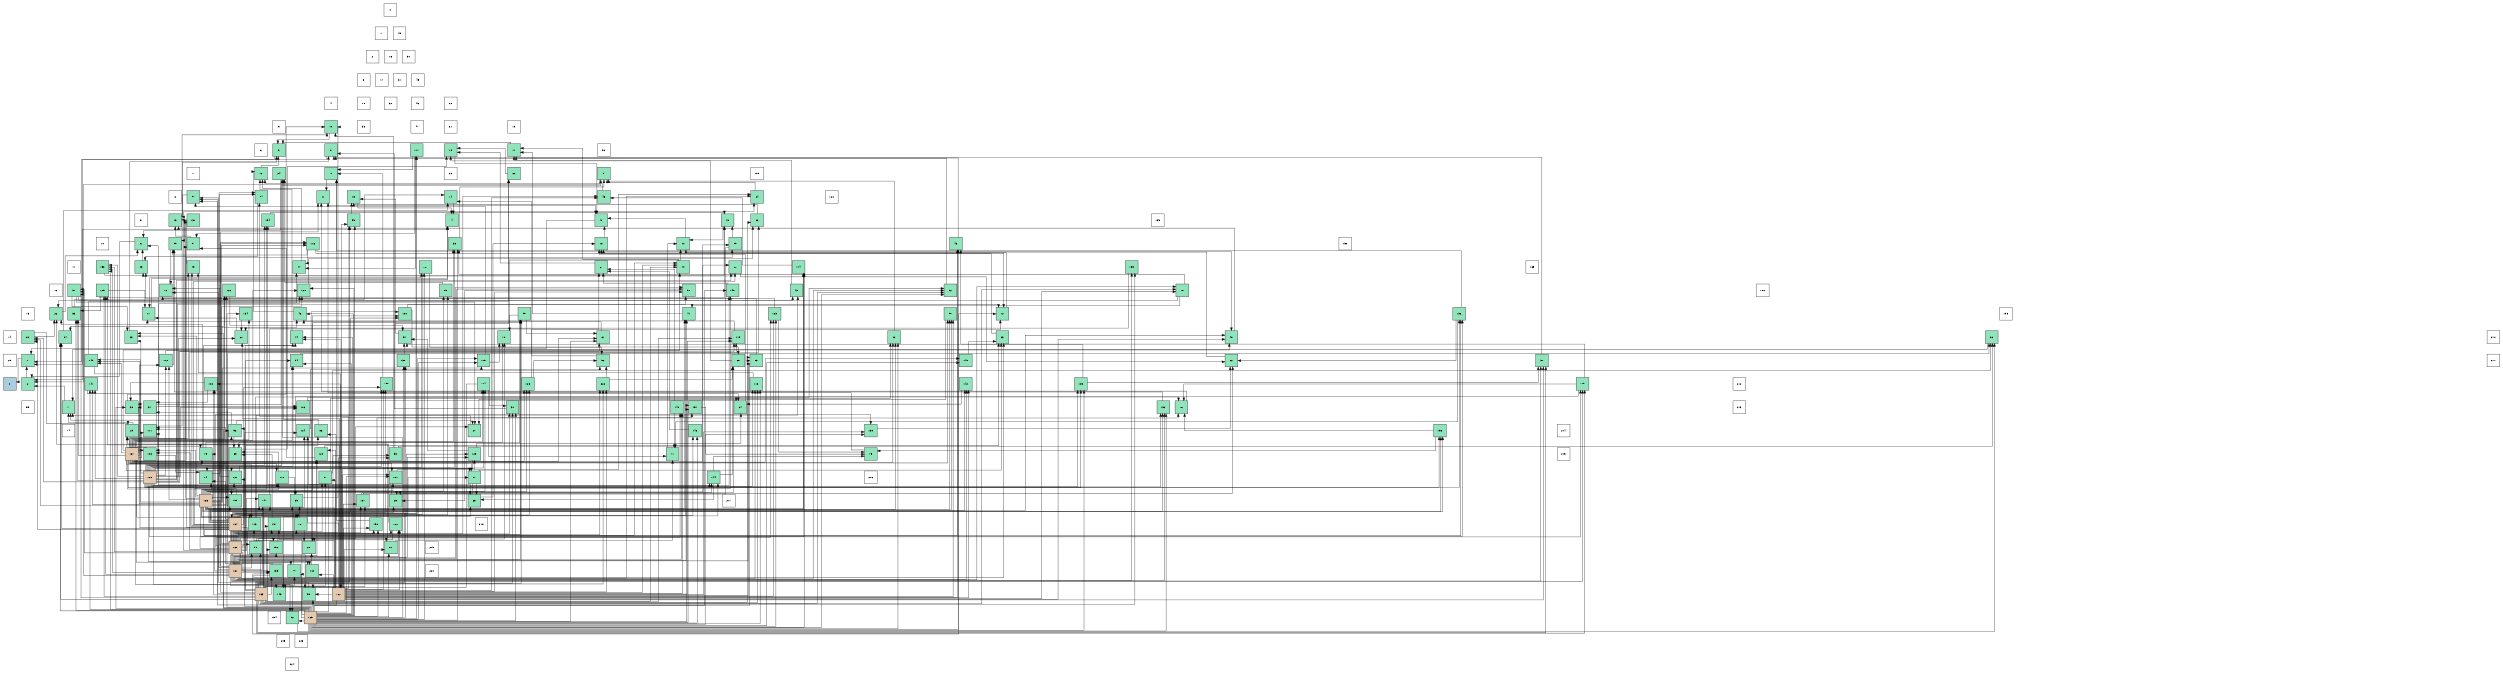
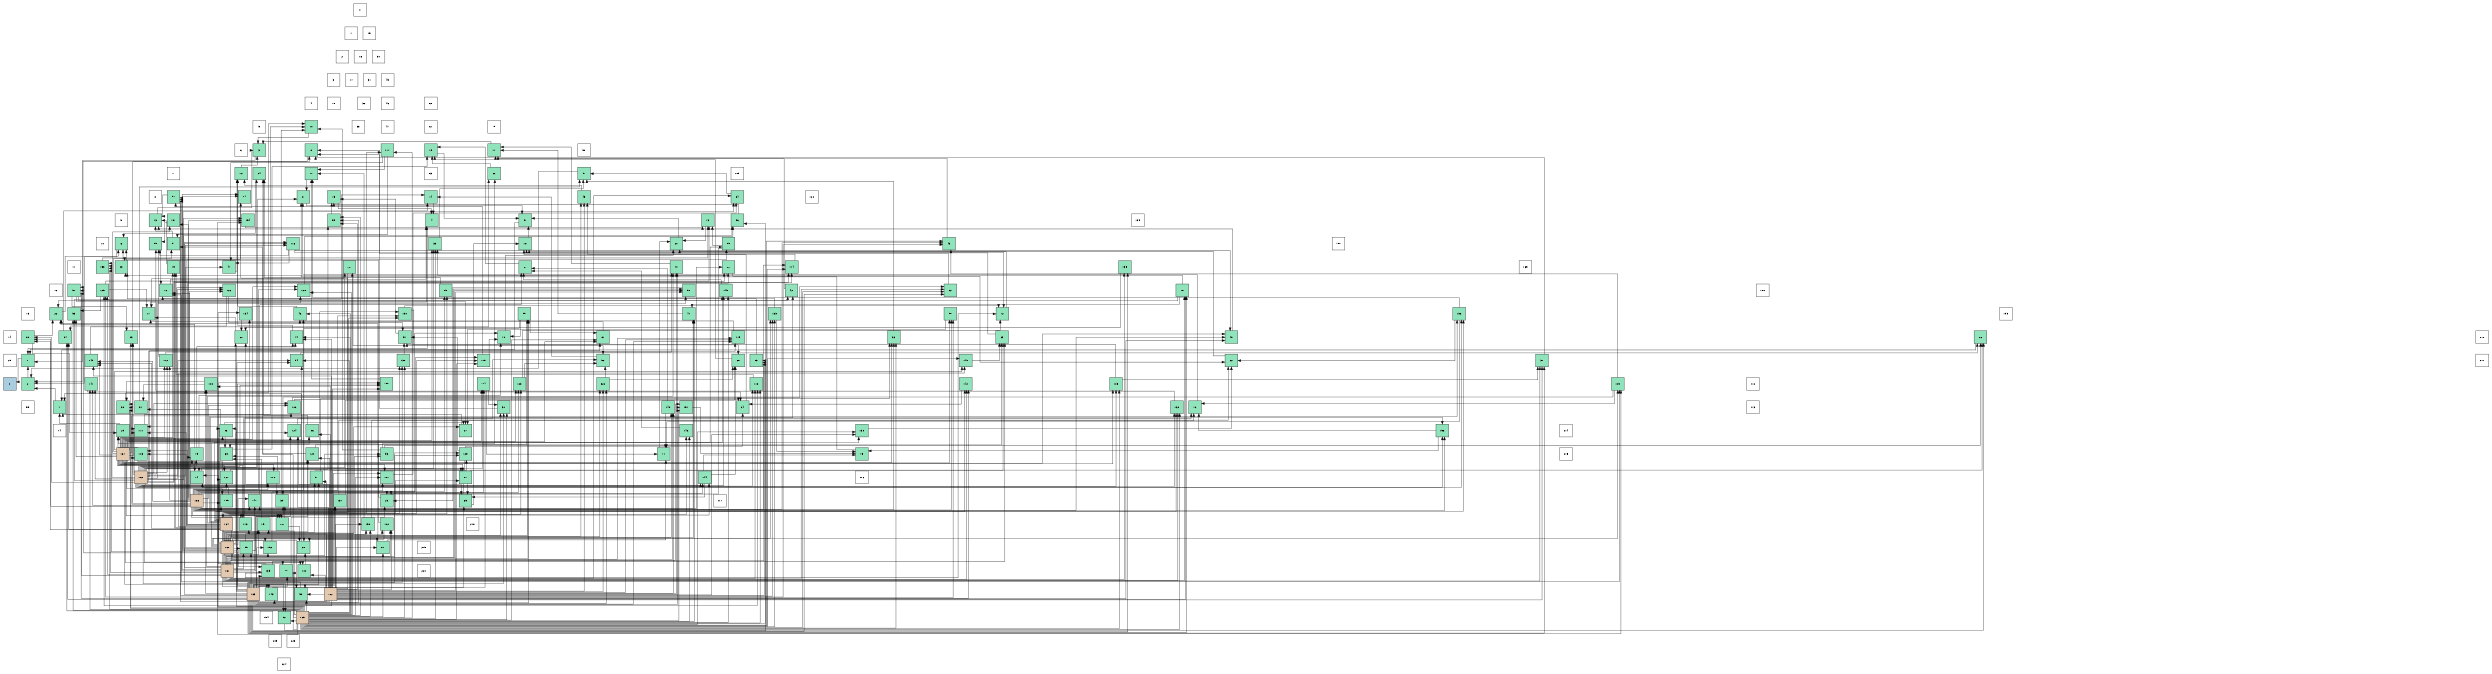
(319, 374) -> (315, 376)
(658, 510) -> (476, 373)
